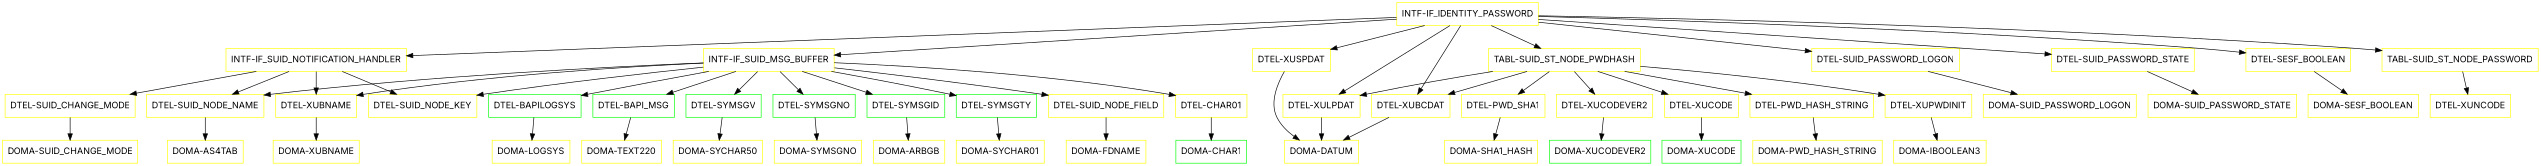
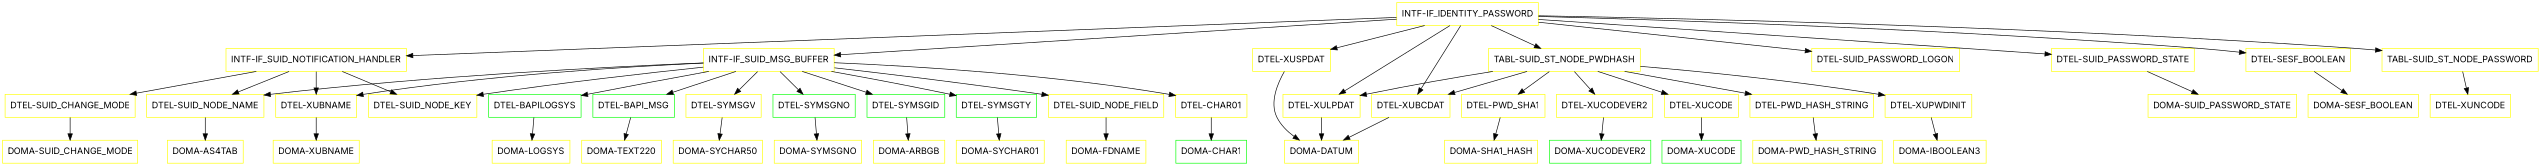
(724, 106) -> (724, 106)
(2060, 106) -> none
